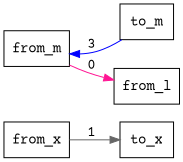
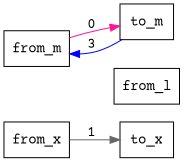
(86, 72) -> (90, 32)
